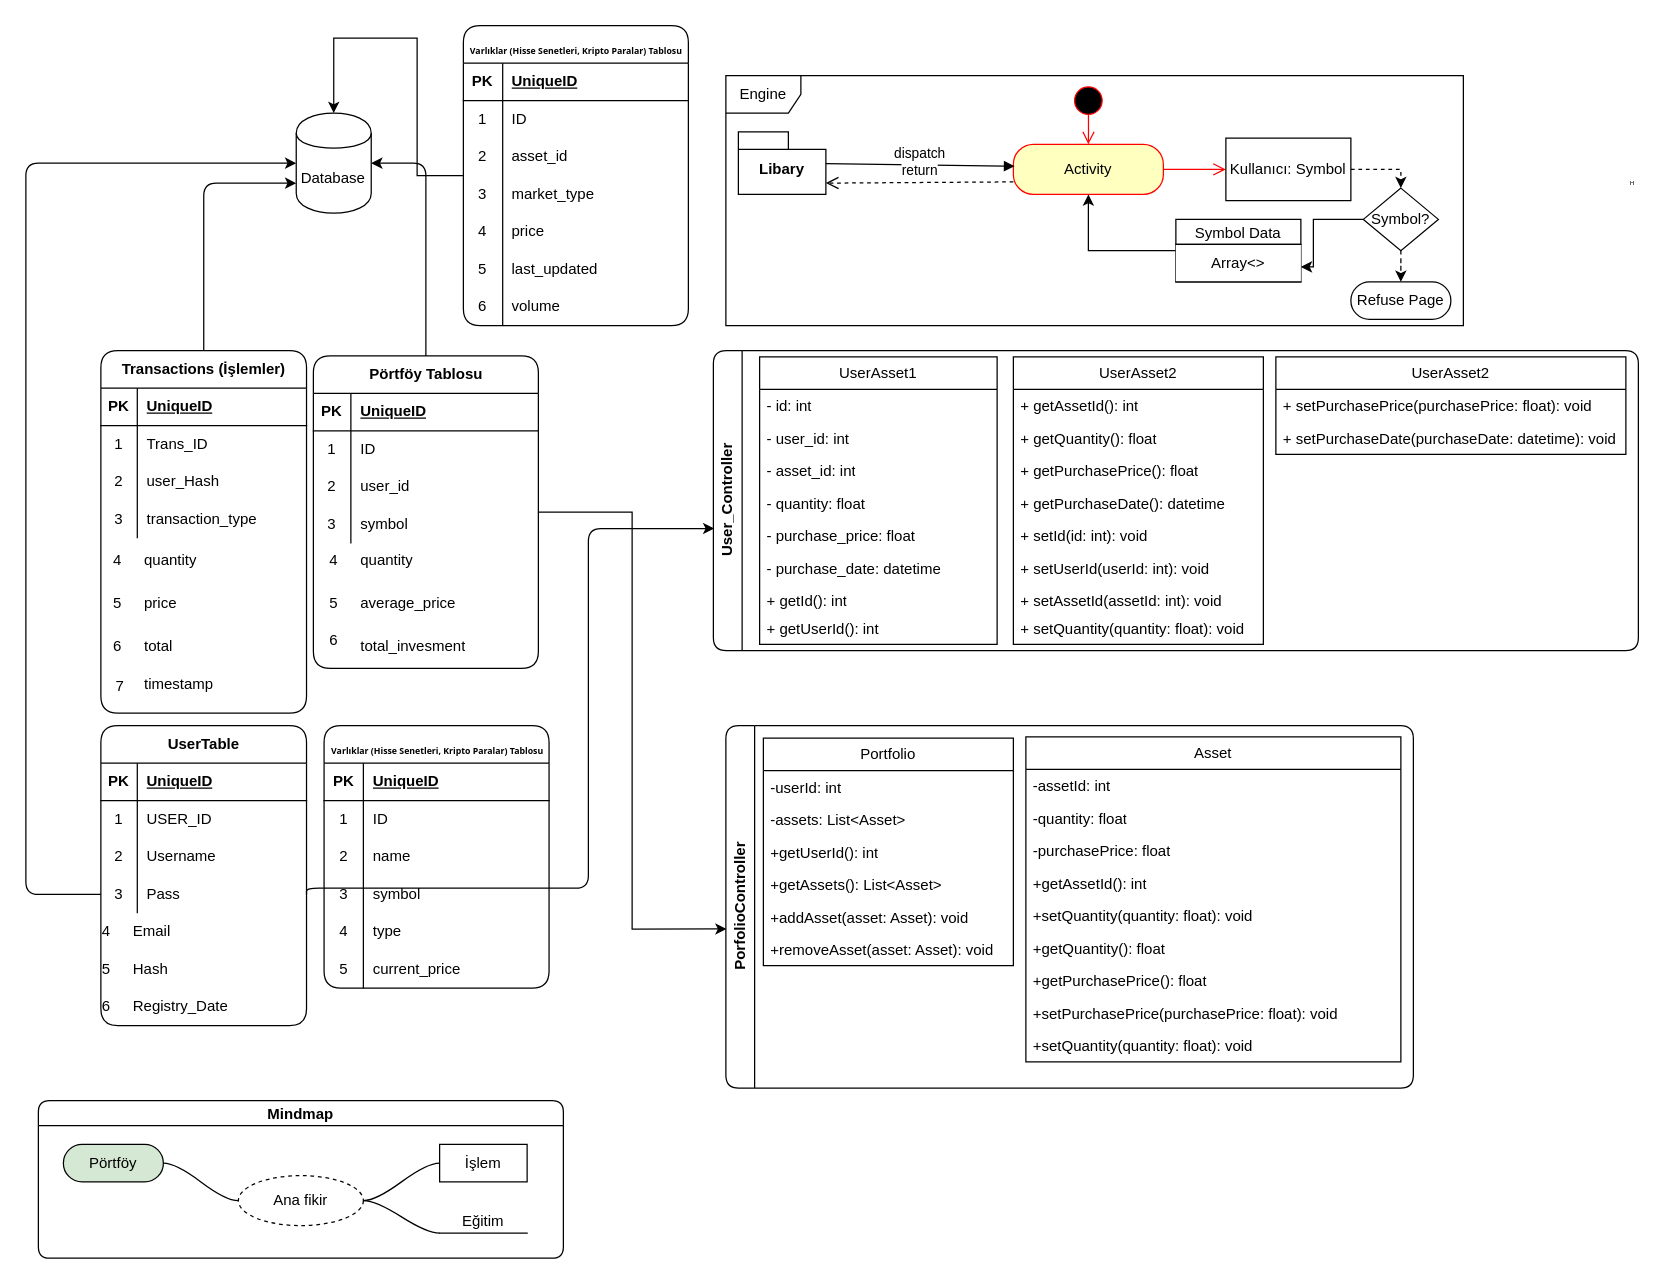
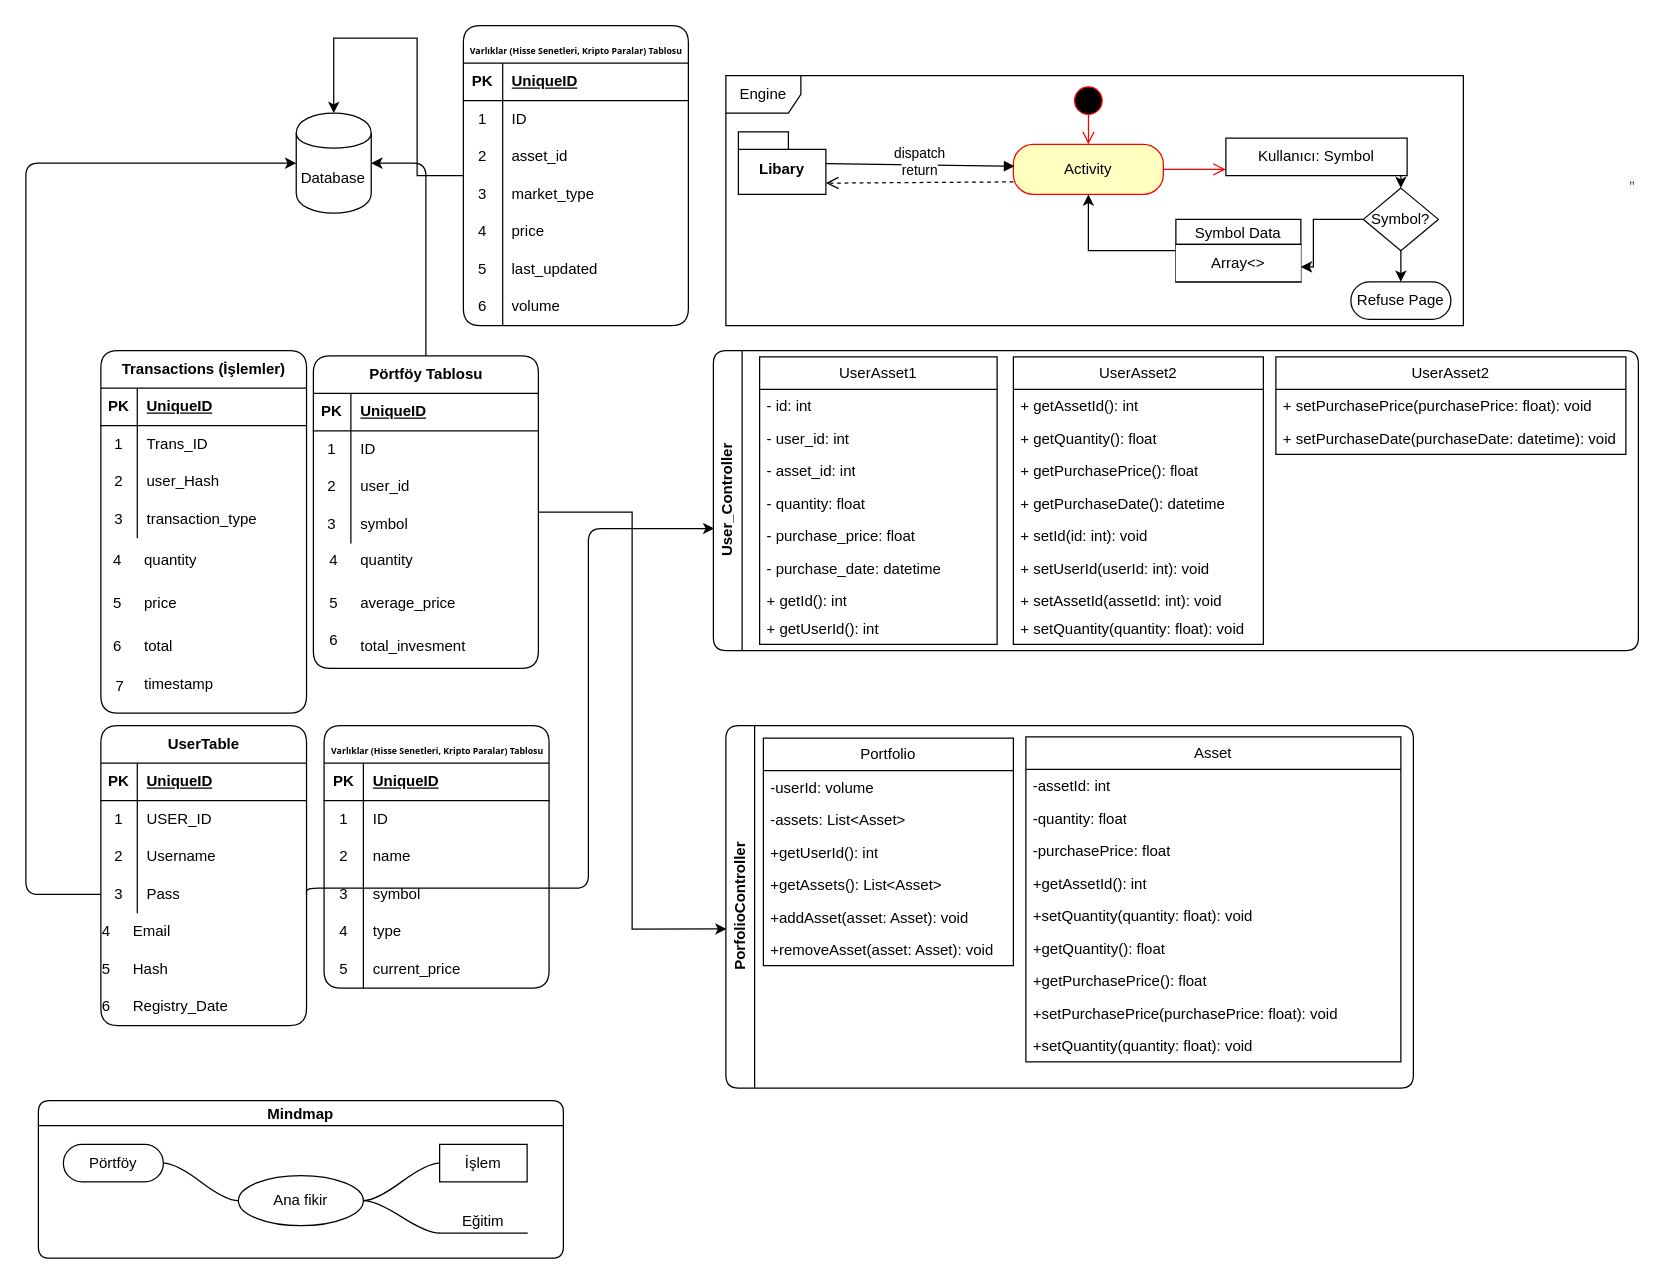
(1288, 169) -> (1316, 157)
(204, 231) -> none
(1401, 269) -> (1401, 269)
(815, 788) -> (828, 788)
(113, 1163) -> (113, 1163)
(301, 1201) -> (301, 1201)
